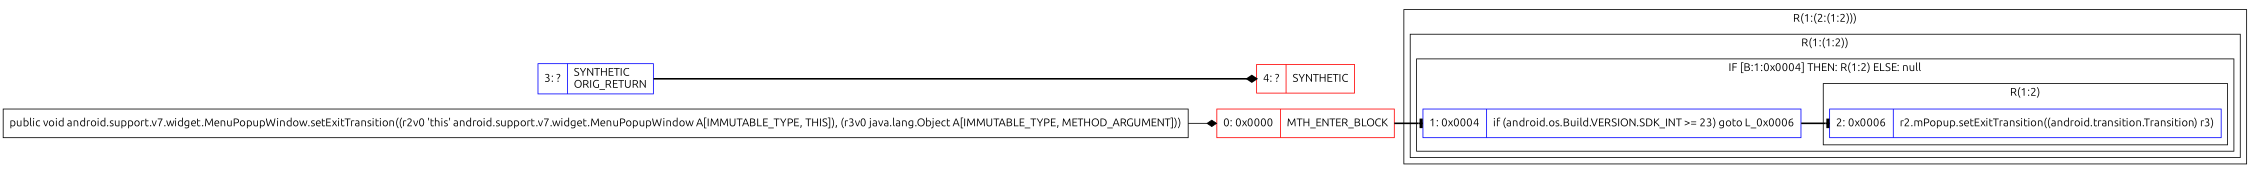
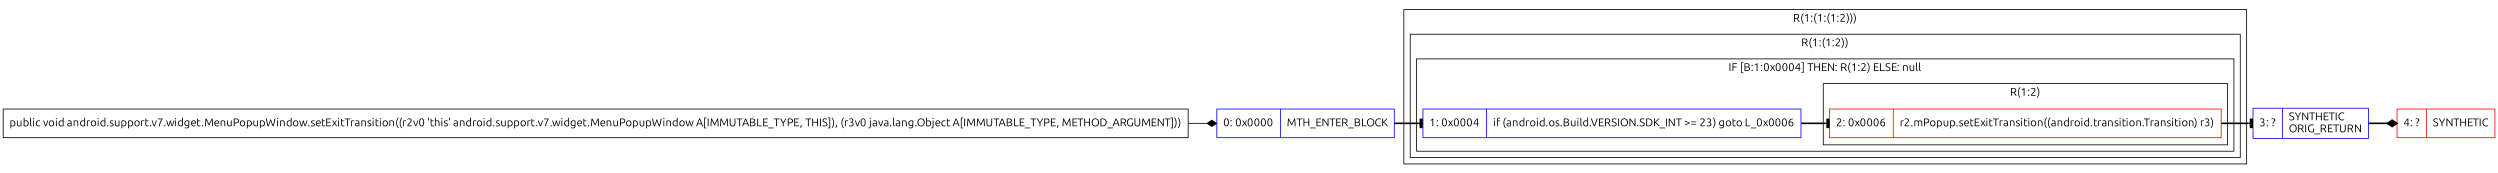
(1825, 19) -> (1825, 19)
(1306, 123) -> (1306, 123)
(2025, 123) -> (2025, 123)
none -> (2235, 123)
